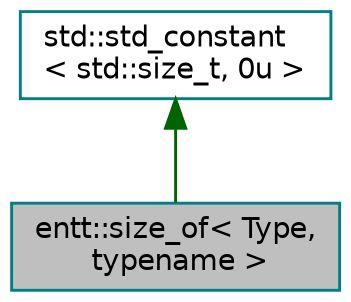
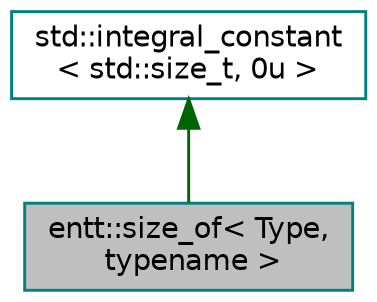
(176, 55) -> (189, 55)
